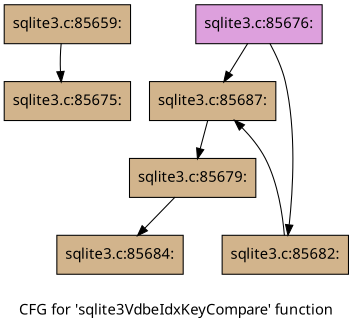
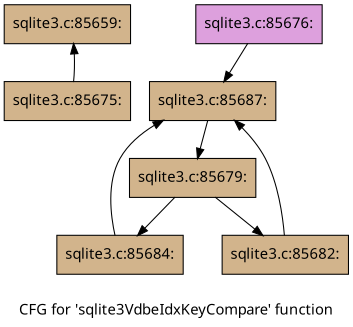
(60, 57) -> (74, 68)
(292, 132) -> (235, 213)
none -> (114, 173)
